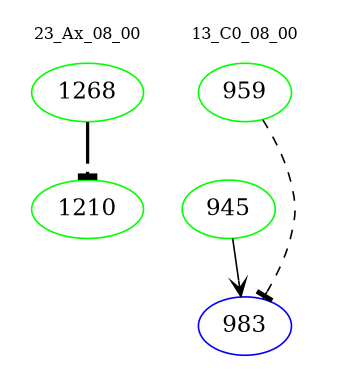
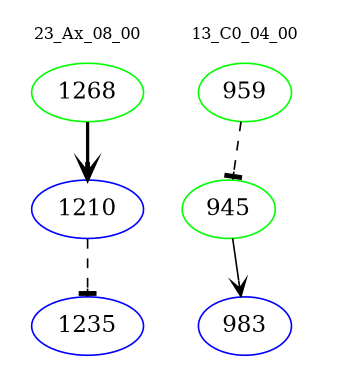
(245, 35) -> (245, 35)
(88, 143) -> (88, 143)
(295, 205) -> (237, 147)
(88, 209) -> (88, 209)
none -> (88, 326)
